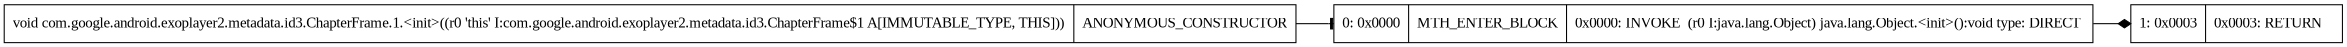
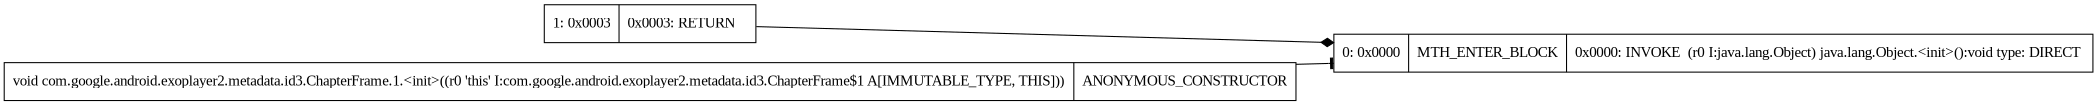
(2106, 24) -> (1039, 34)
